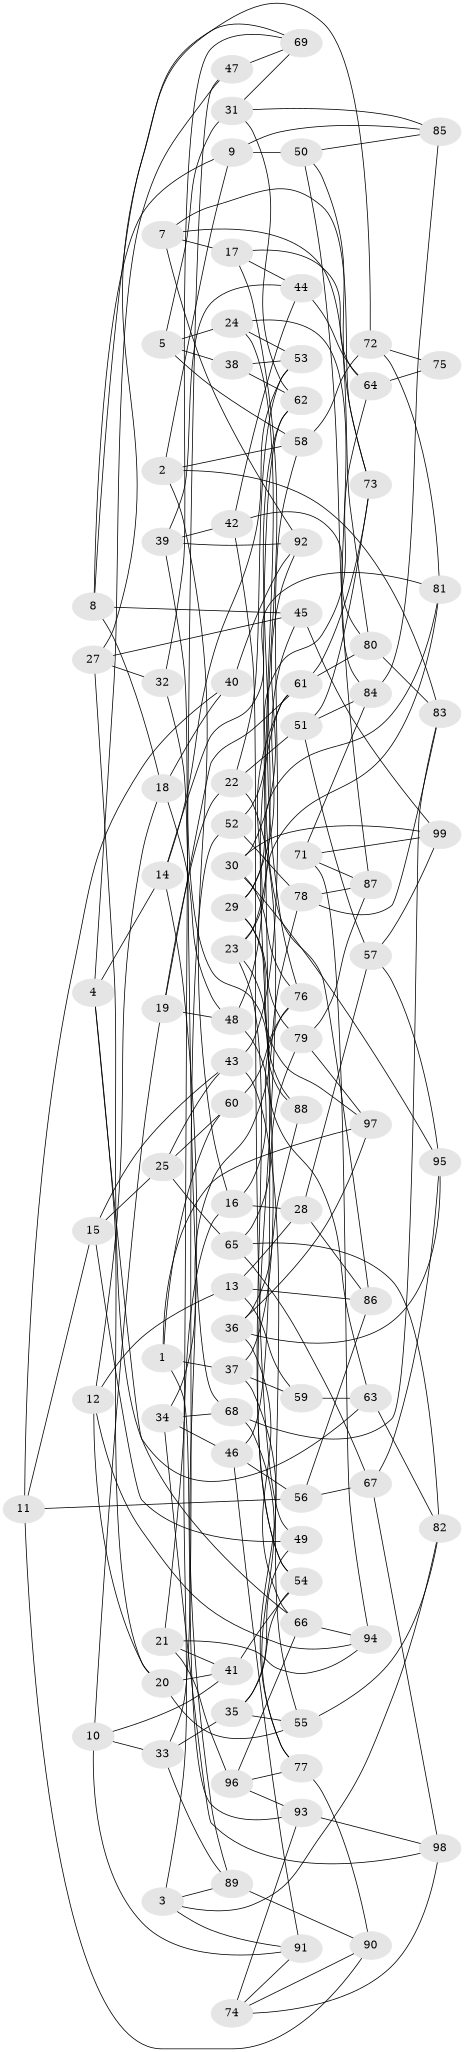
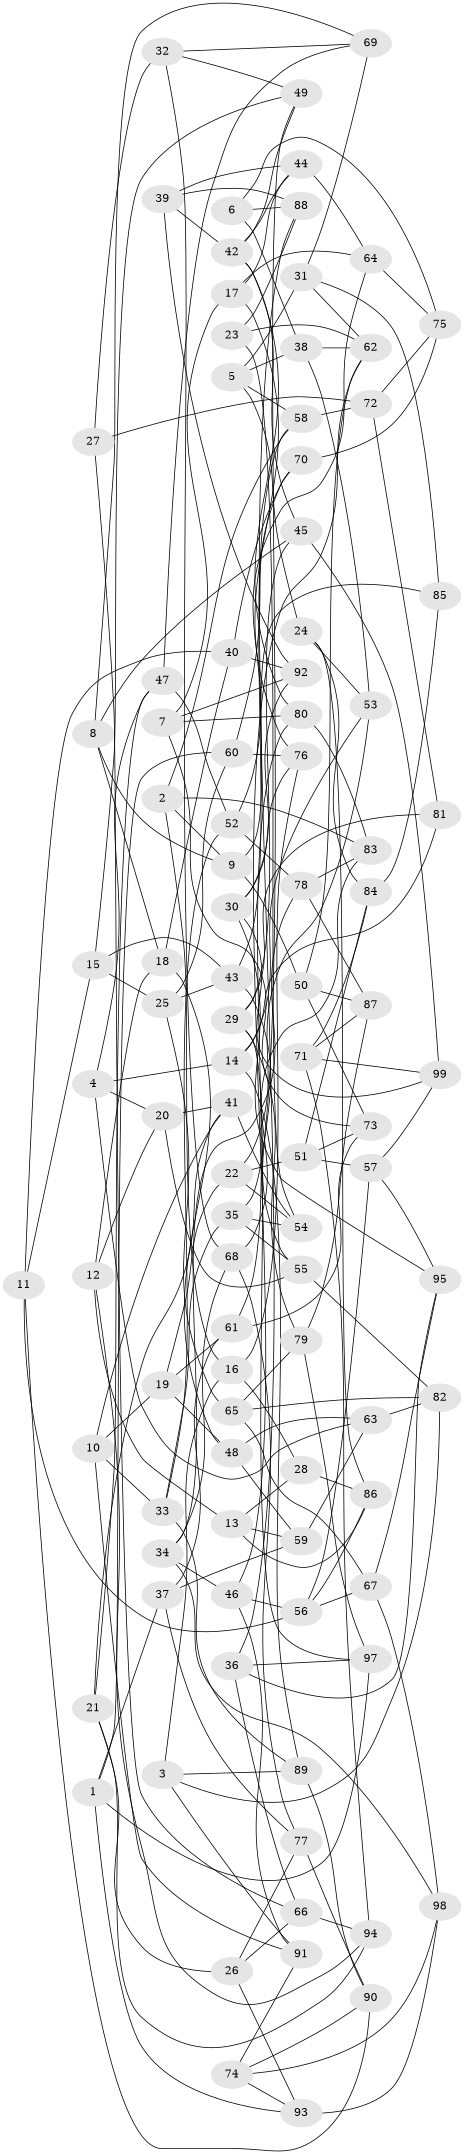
none -> (233, 71)
(371, 142) -> (330, 650)
none -> (232, 211)
none -> (301, 460)
(210, 634) -> (272, 389)
none -> (202, 747)
(344, 786) -> none
(260, 850) -> (255, 1483)
(335, 1089) -> (350, 1371)
(232, 1784) -> (232, 1971)
